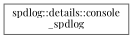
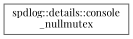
(66, 19) -> (66, 19)
